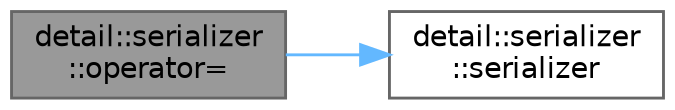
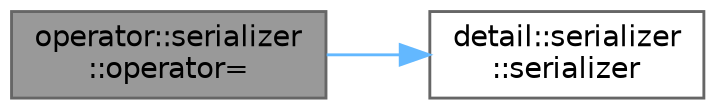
(149, 55) -> (169, 55)
